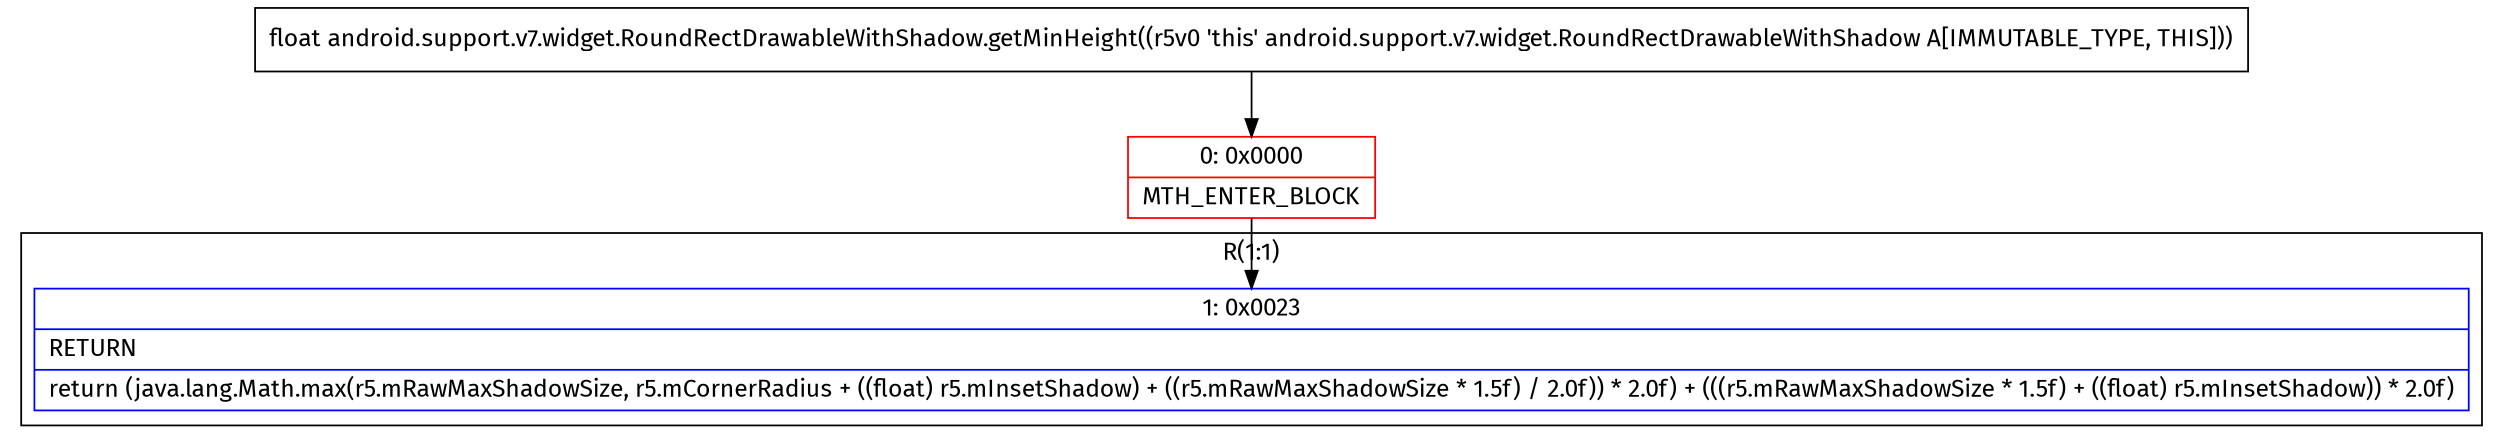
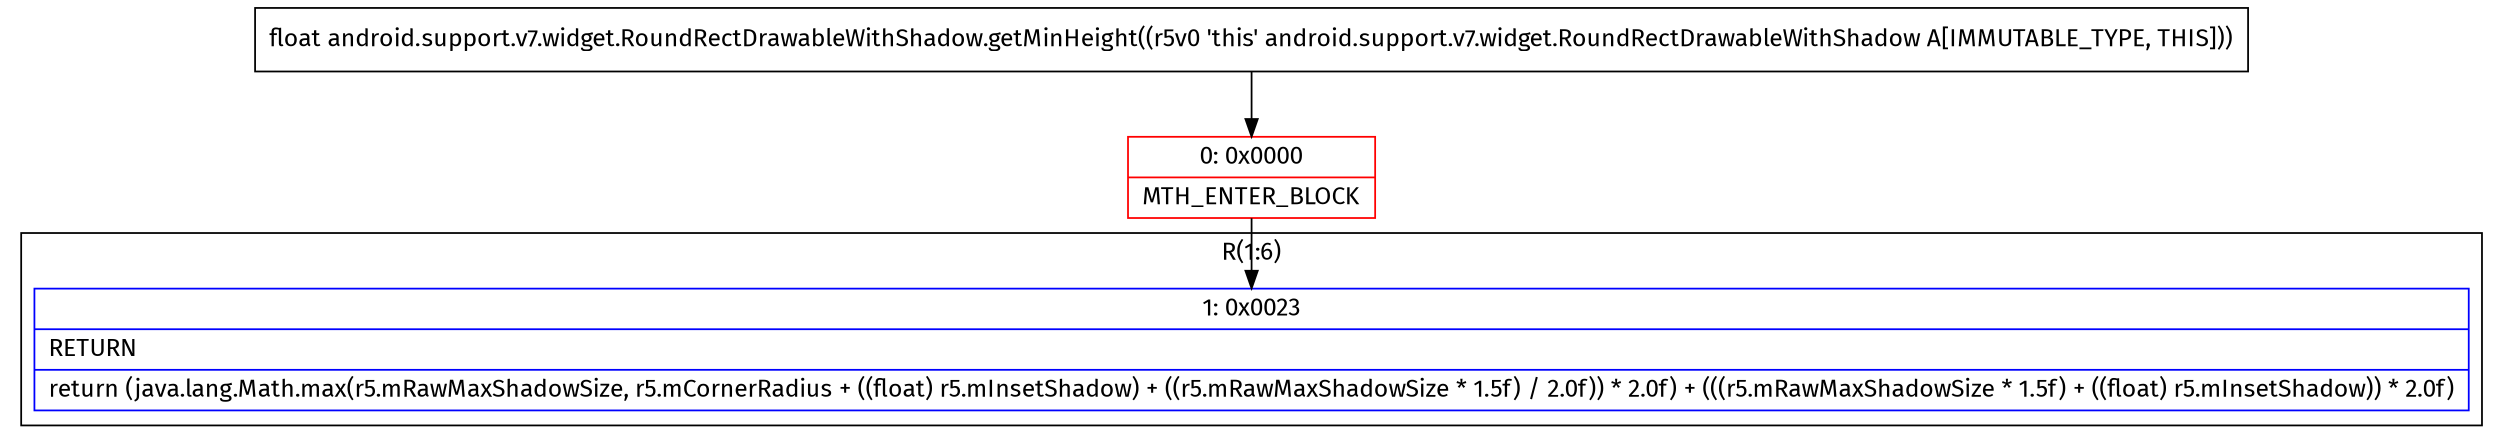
(1252, 253) -> (1252, 253)
